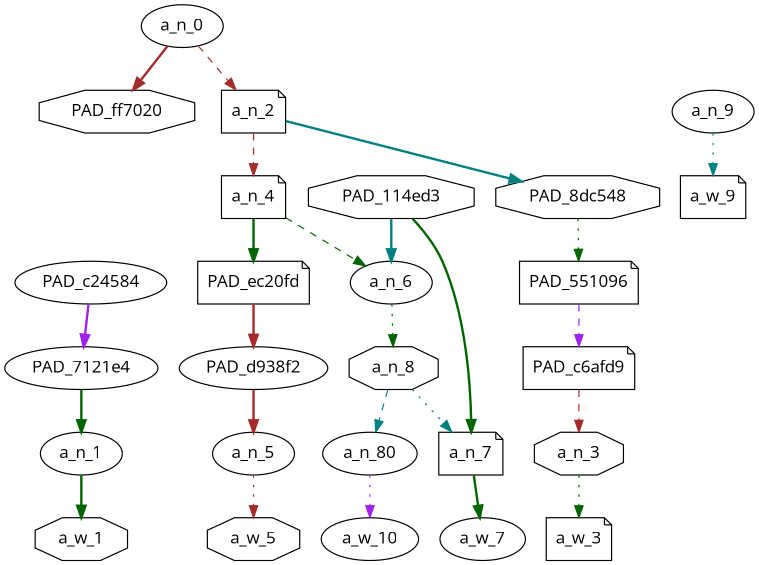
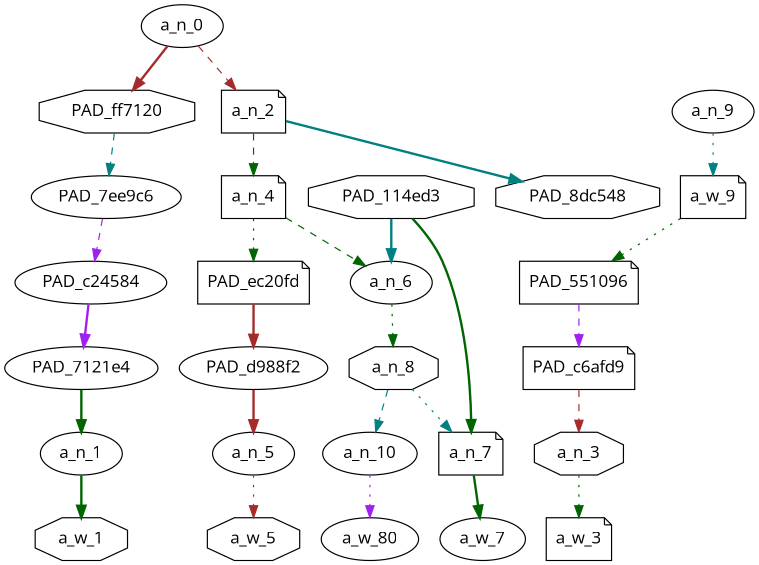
(117, 112) -> (117, 112)
(254, 149) -> (254, 149)
none -> (106, 197)
(254, 234) -> (254, 234)
(578, 234) -> (651, 237)
(254, 368) -> (254, 368)
(370, 454) -> (370, 454)
(370, 539) -> (370, 539)
